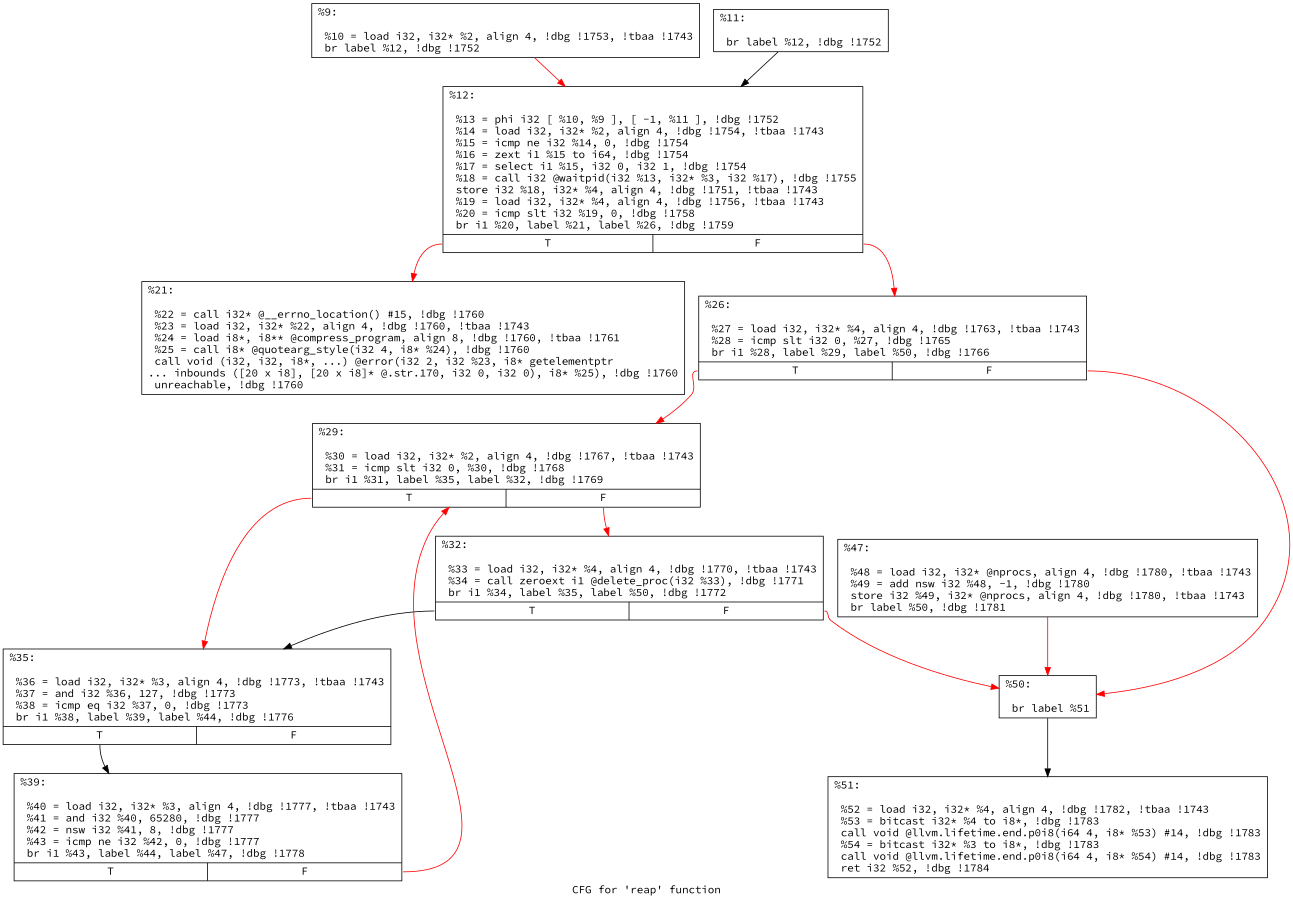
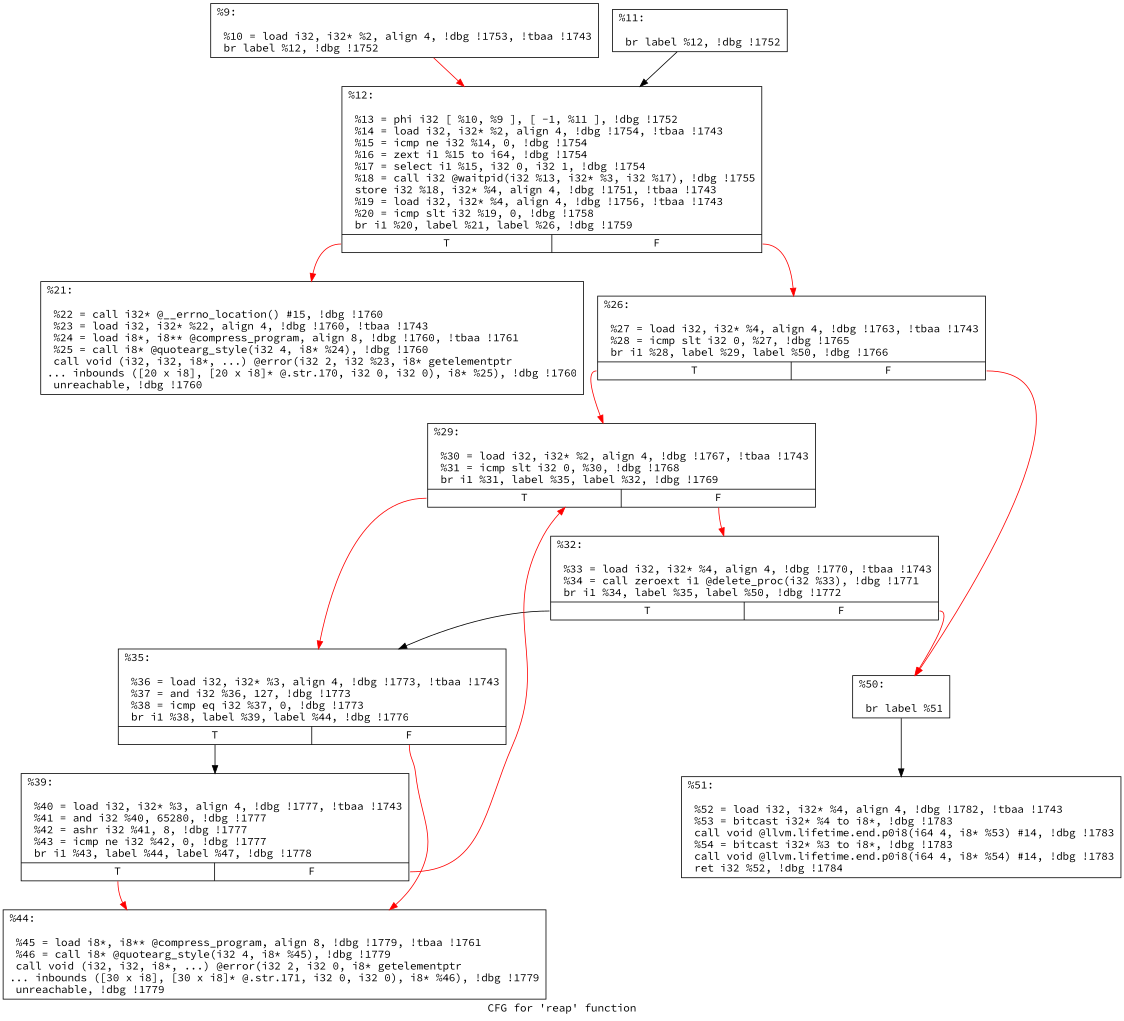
(1048, 578) -> none
(127, 830) -> (137, 830)
none -> (275, 954)
